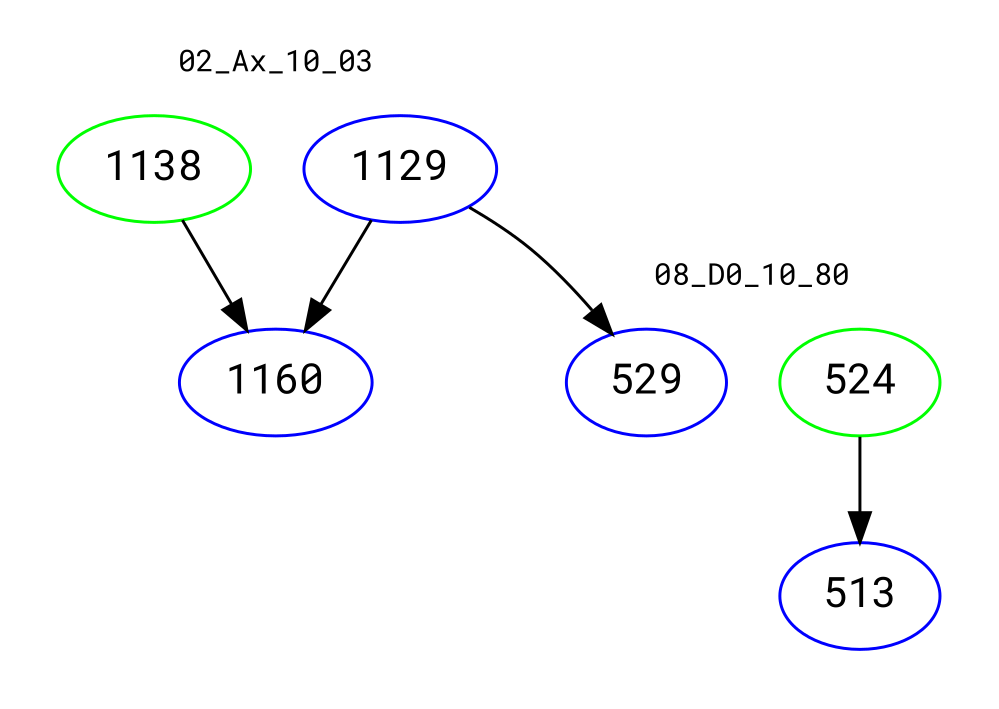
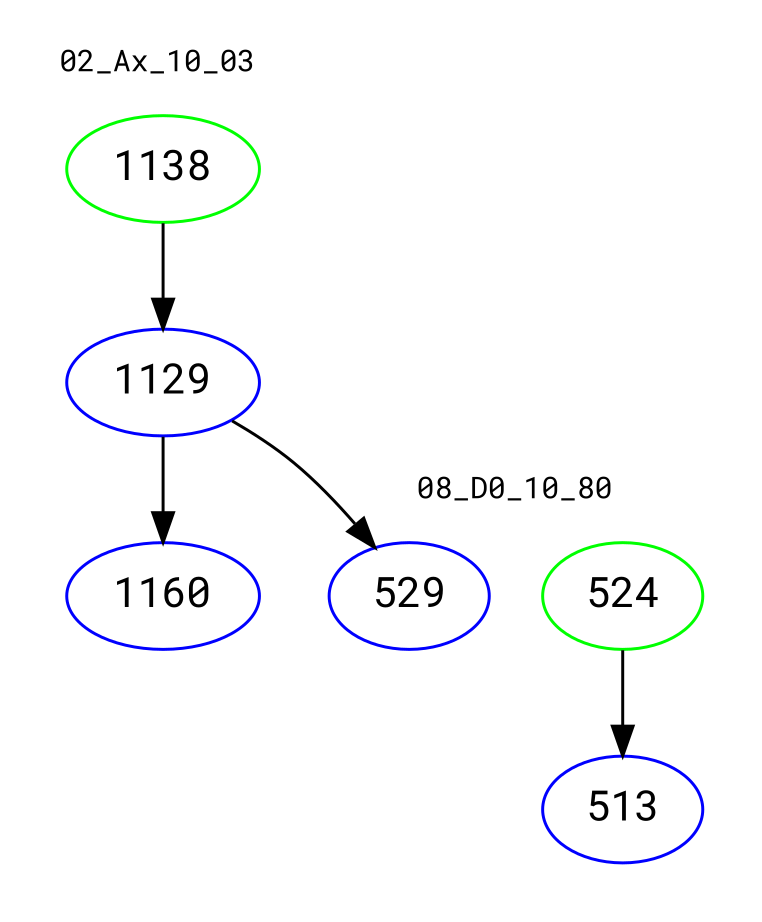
(207, 262) -> (163, 261)
